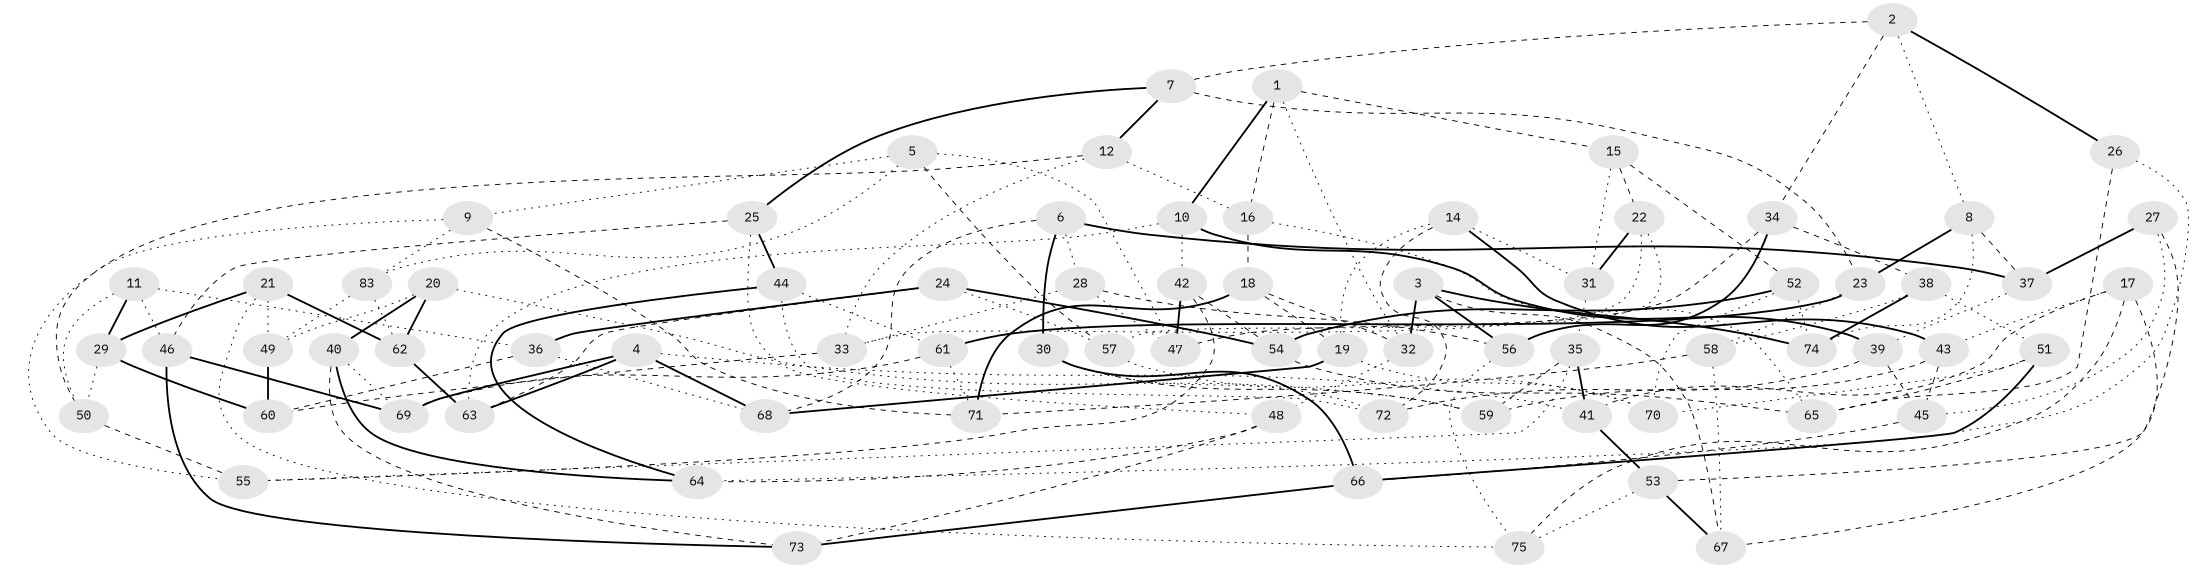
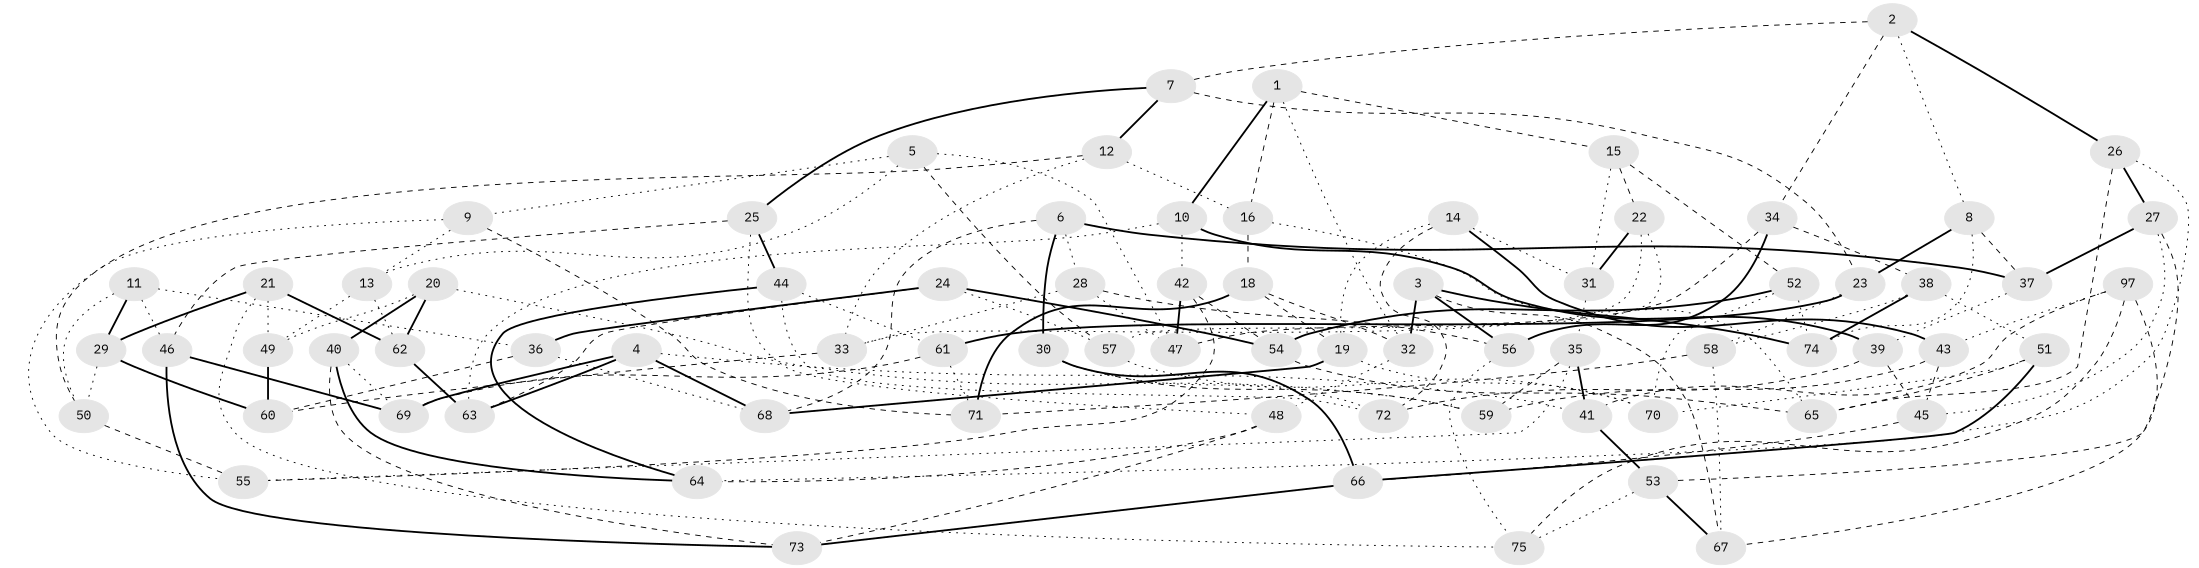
none -> (2134, 185)
(367, 284) -> (367, 284)
(2128, 284) -> (2128, 284)
